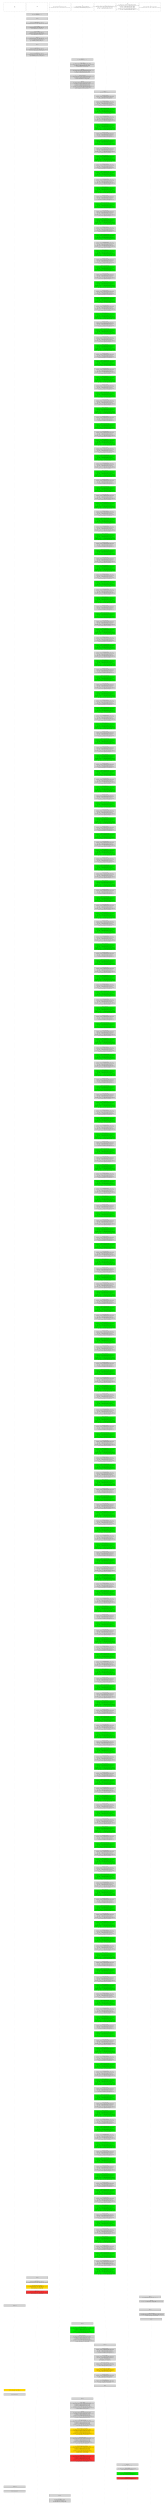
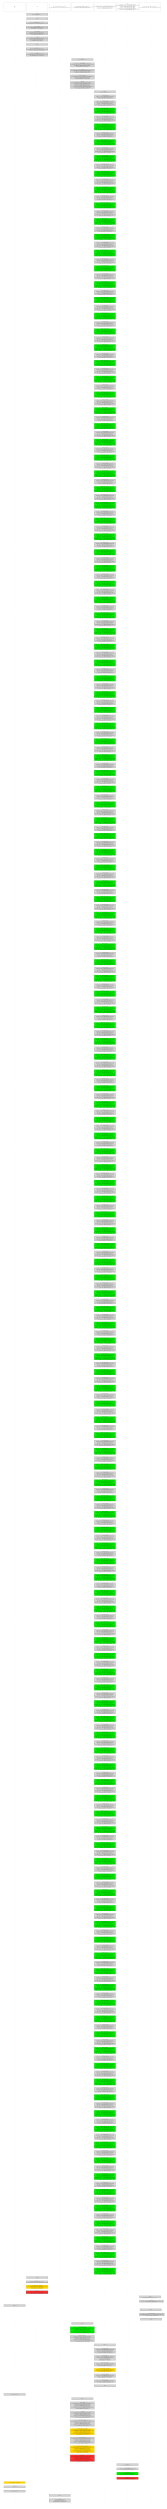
(15, 2390) -> none
none -> (15, 2483)
